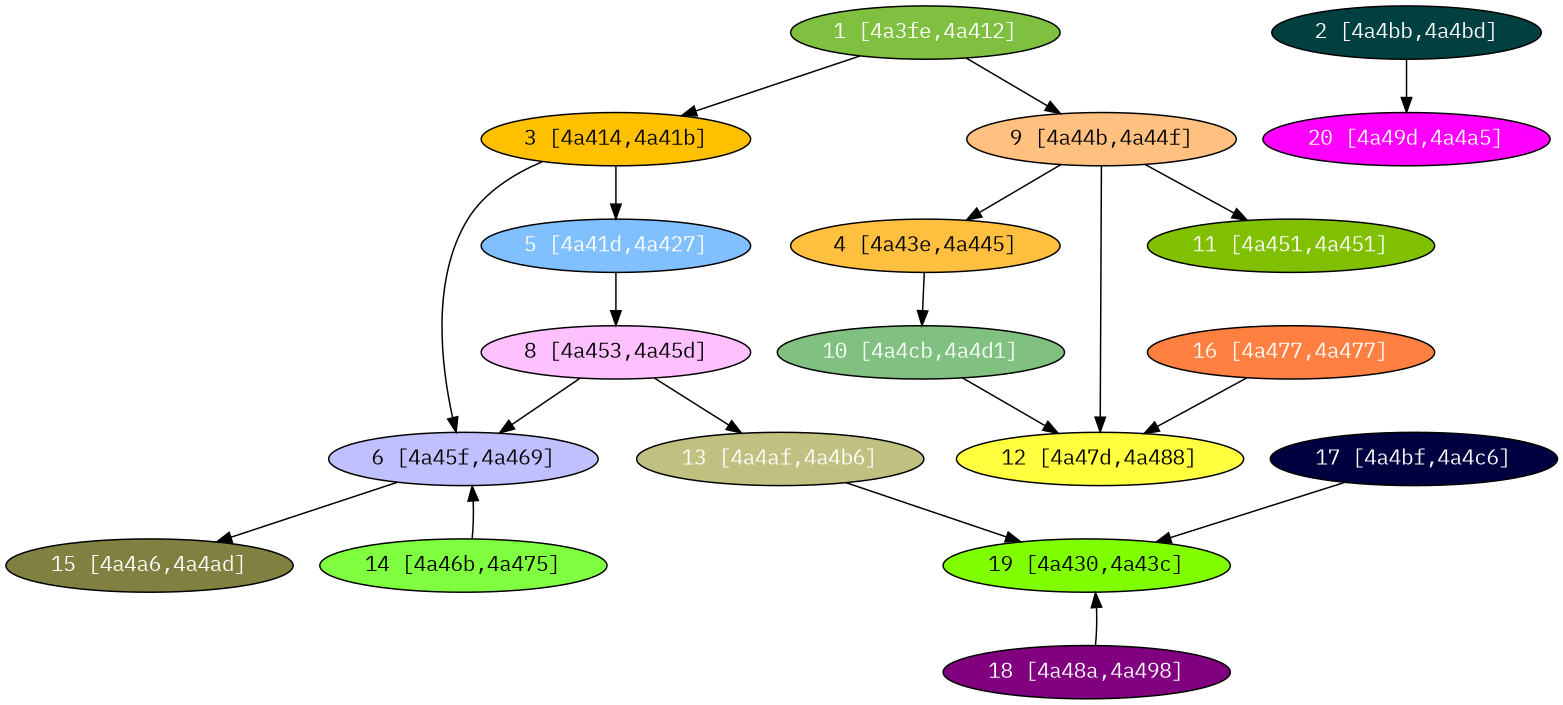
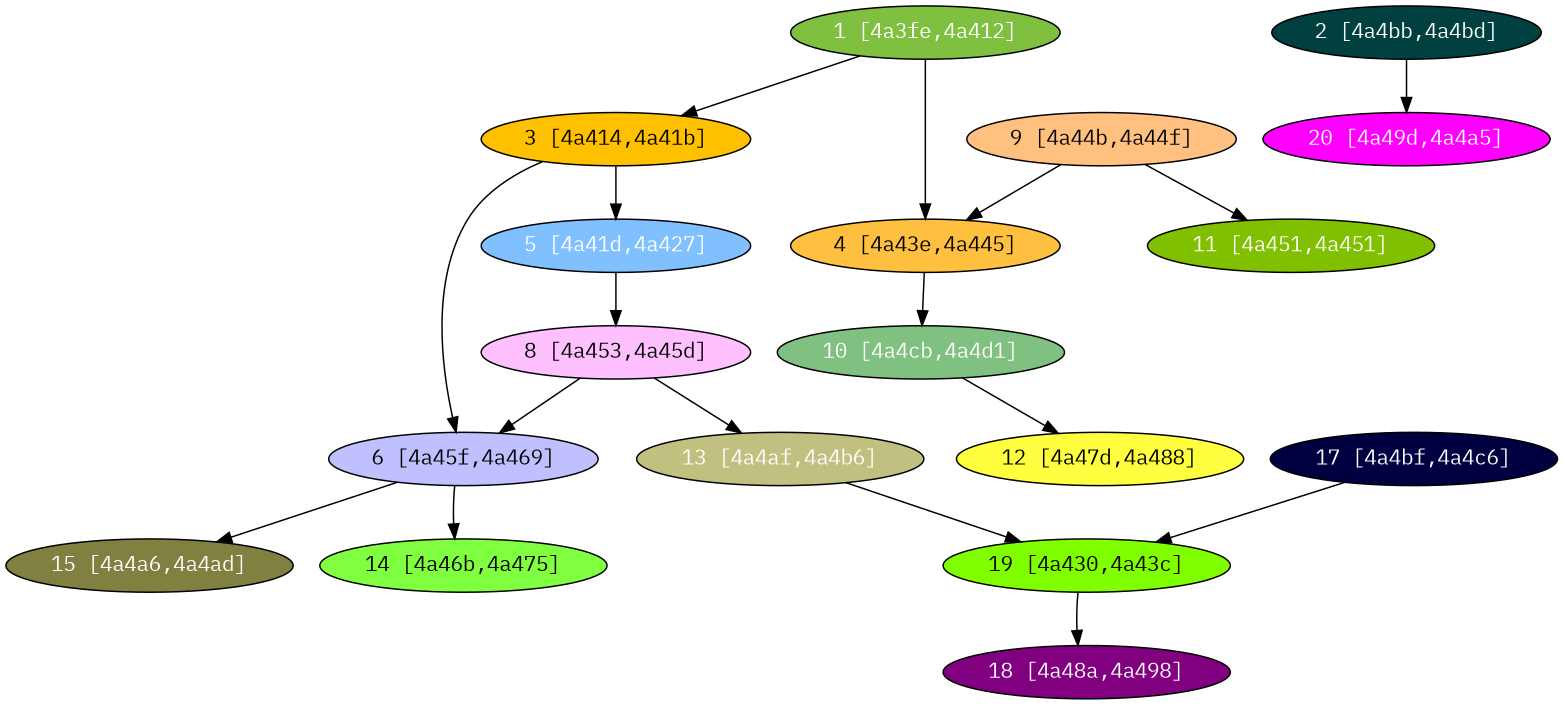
(1007, 82) -> (925, 132)
(1101, 291) -> none
(1291, 352) -> none
(473, 520) -> (454, 505)
(1097, 626) -> (1077, 612)
